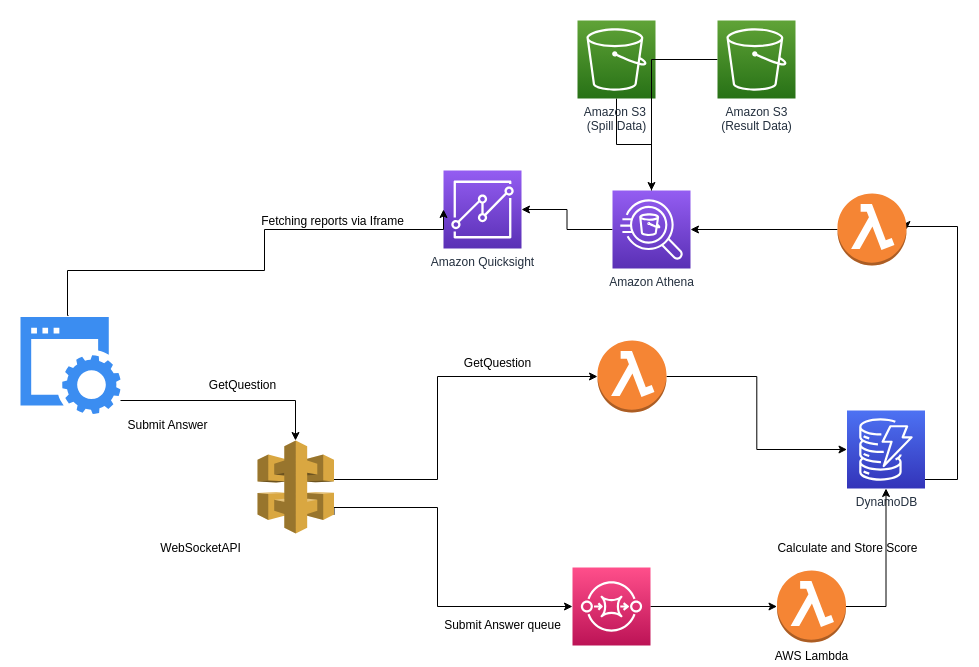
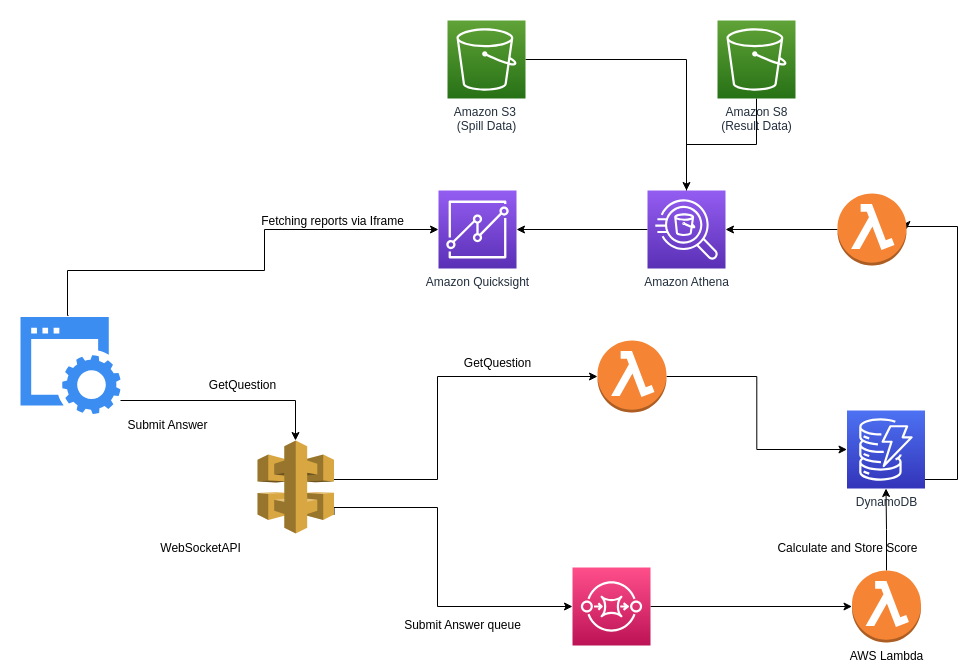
(617, 60) -> (487, 60)
(757, 120) -> (757, 120)
(483, 210) -> (478, 230)
(652, 230) -> (687, 230)
(812, 607) -> (887, 607)
(503, 626) -> (463, 626)
